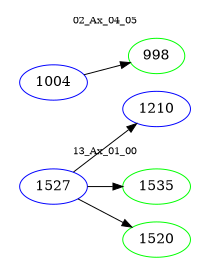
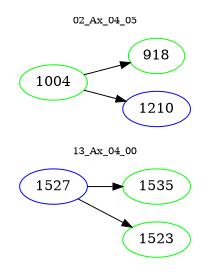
(157, 56) -> (157, 56)
(54, 82) -> (54, 82)
(101, 151) -> (100, 94)
(105, 152) -> (105, 152)
(157, 240) -> (157, 240)
